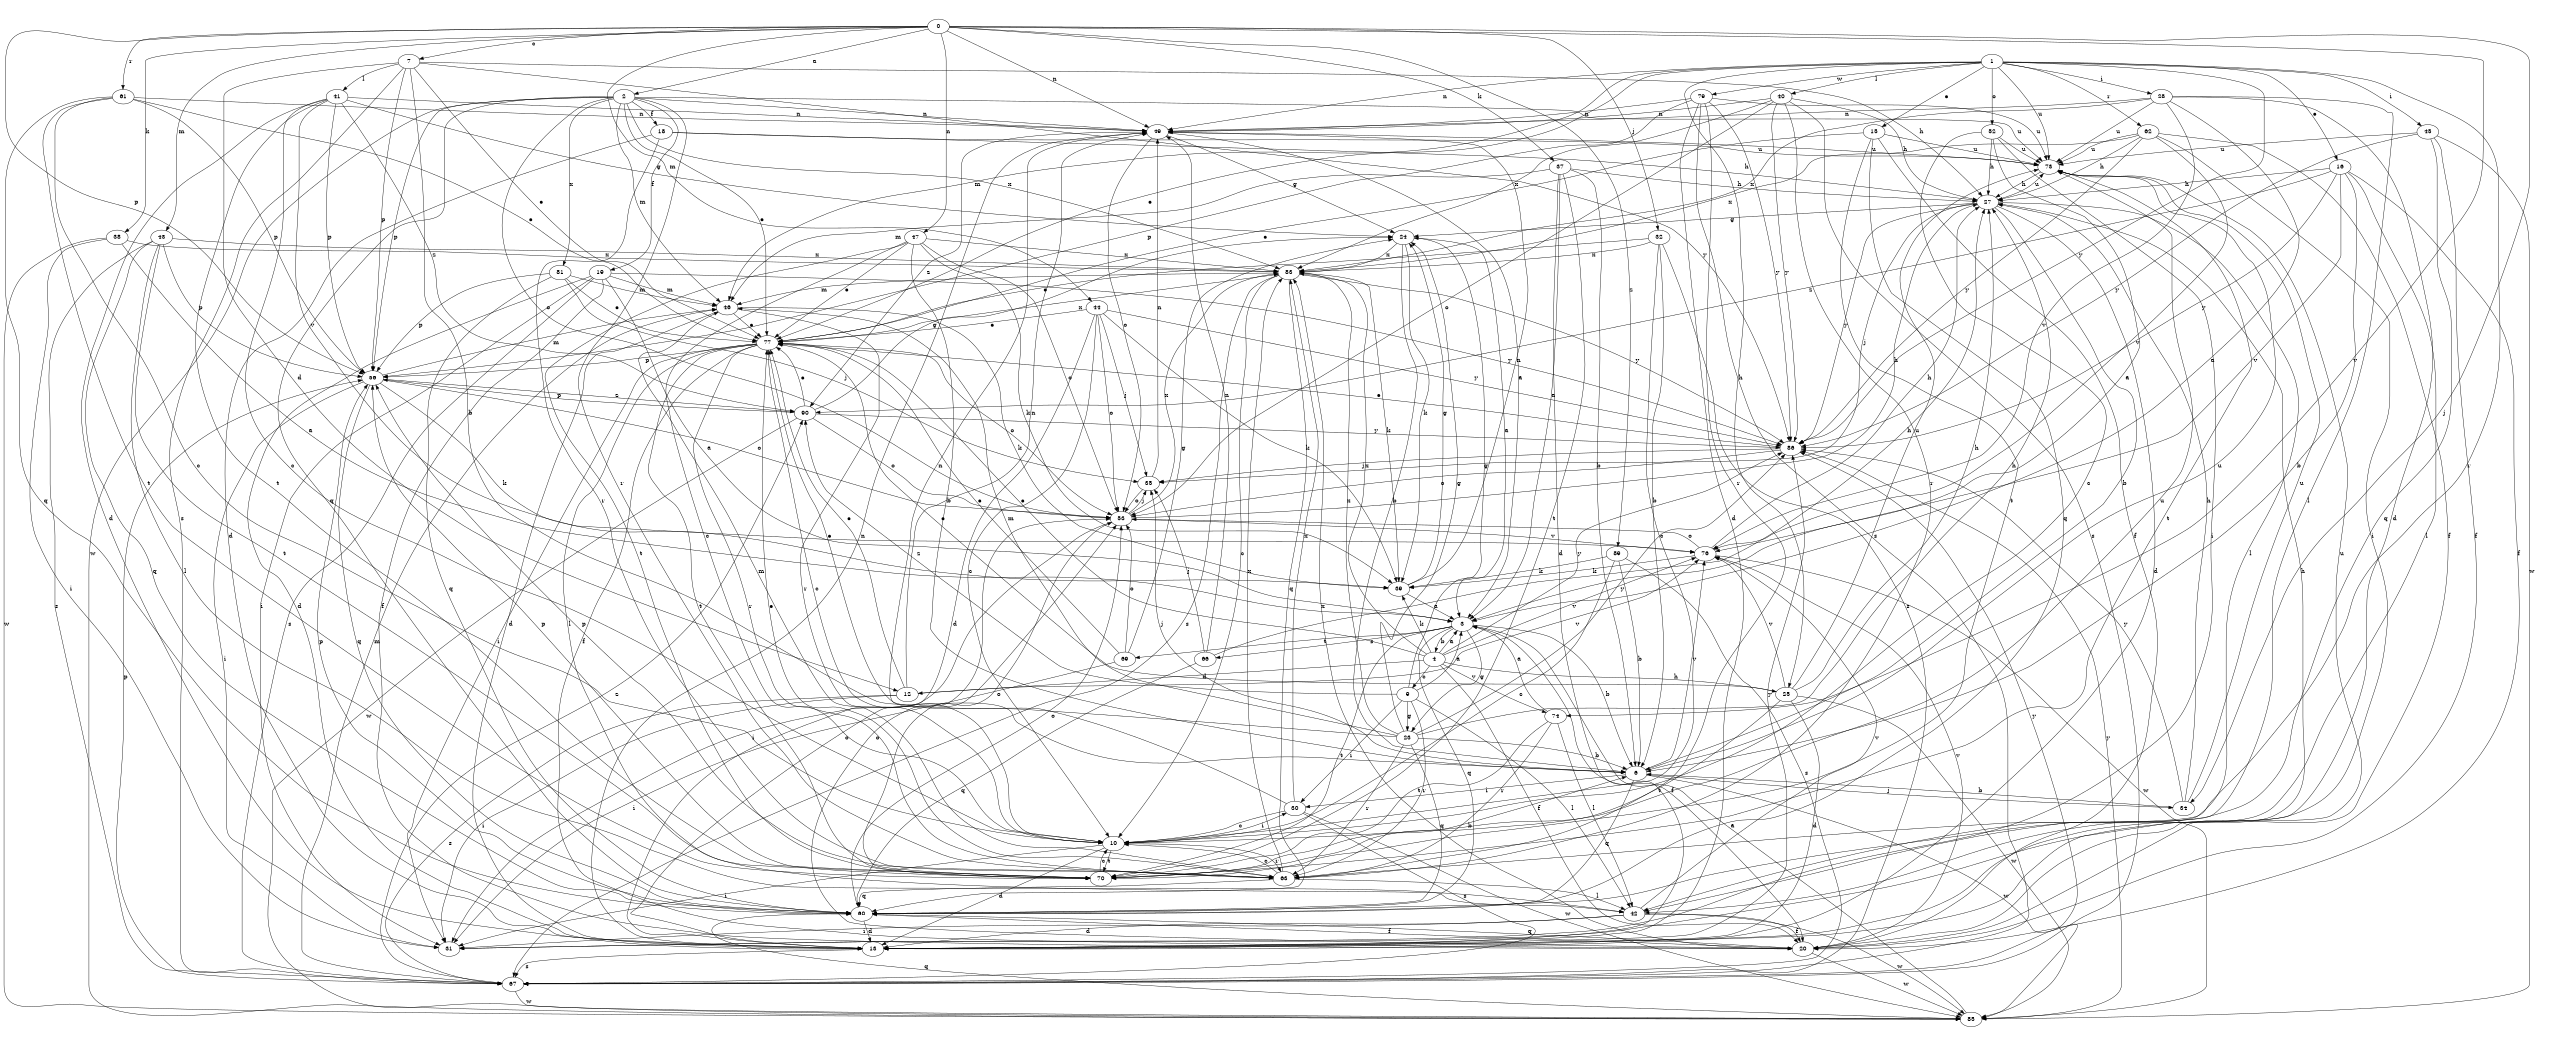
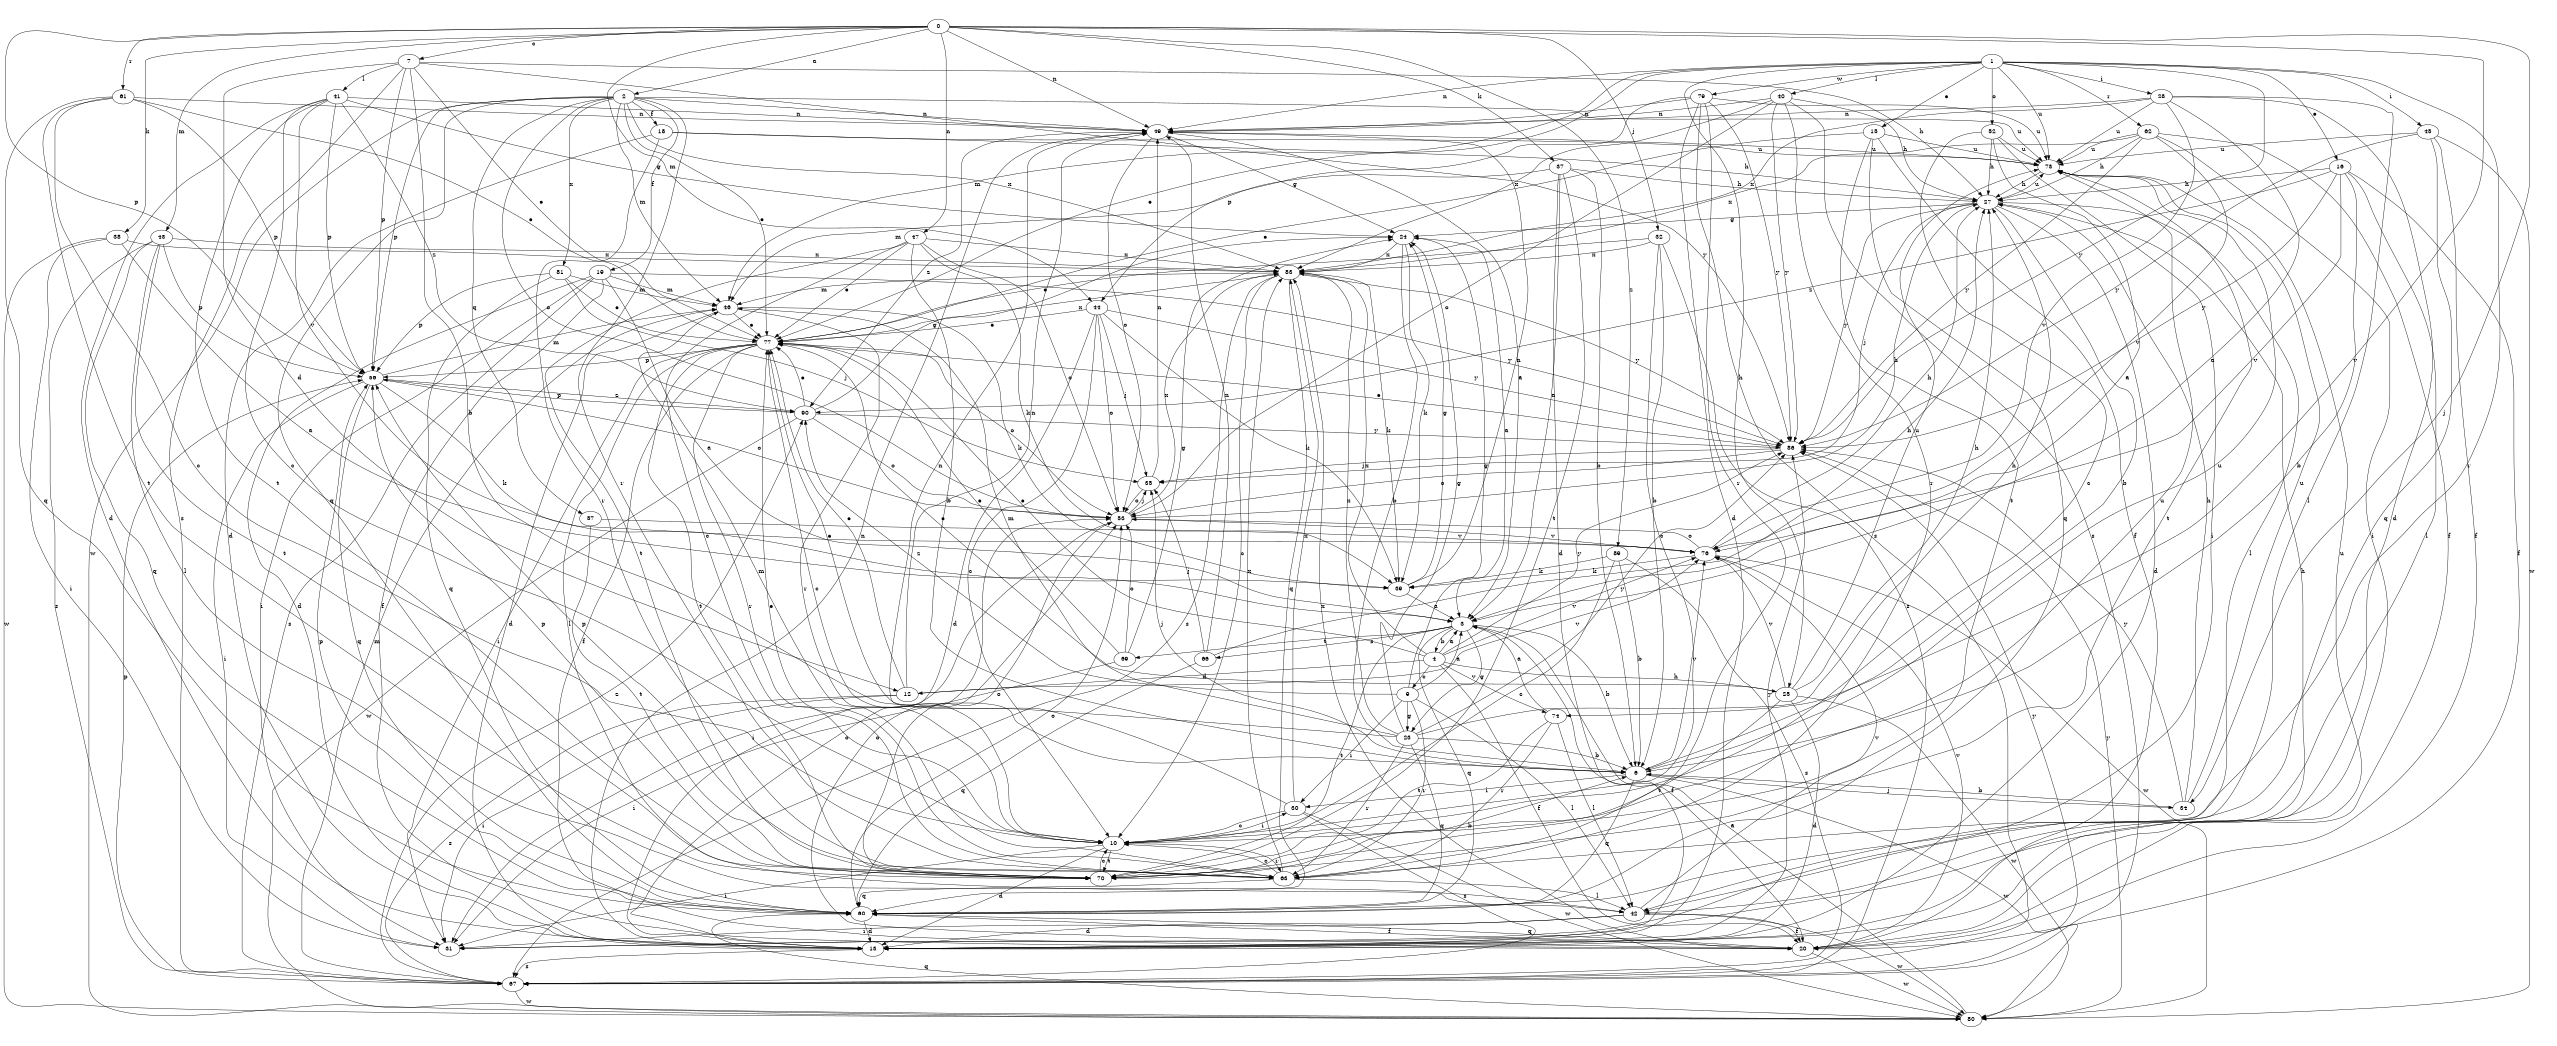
(1046, 255) -> (1387, 170)
none -> (590, 519)
(1418, 626) -> none
(1971, 1019) -> (1971, 1019)
